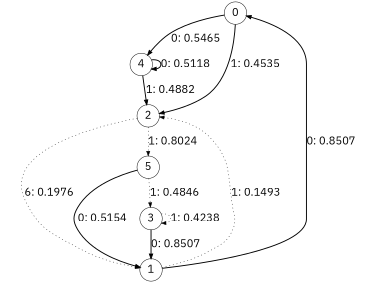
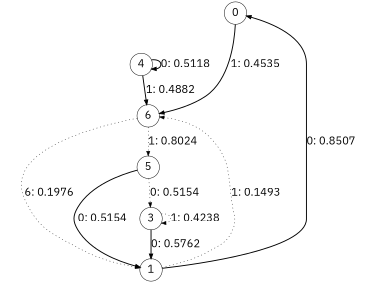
(184, 26) -> none
(148, 116) -> (148, 116)
(179, 193) -> (179, 193)
(180, 244) -> (180, 244)
